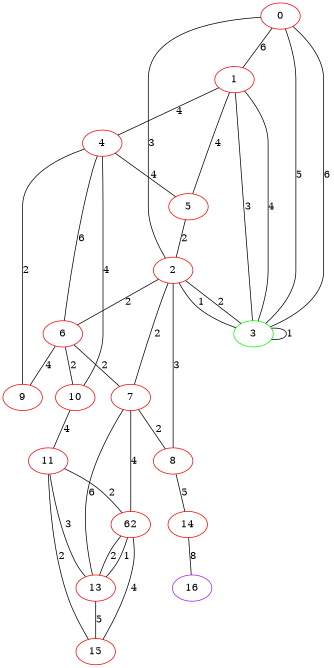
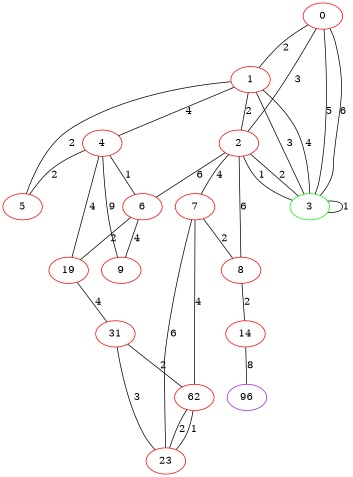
(264, 48) -> (286, 48)
(218, 143) -> (72, 143)
(154, 175) -> (55, 175)
(181, 238) -> (245, 112)
(82, 239) -> (129, 175)
(26, 270) -> (113, 207)
(129, 302) -> (200, 175)
(158, 334) -> (220, 175)
(177, 366) -> (244, 207)
(99, 368) -> none
(75, 397) -> (69, 270)
(48, 461) -> (115, 334)
(185, 493) -> (248, 302)
(96, 588) -> (166, 461)
(192, 588) -> (247, 397)
(96, 652) -> none
